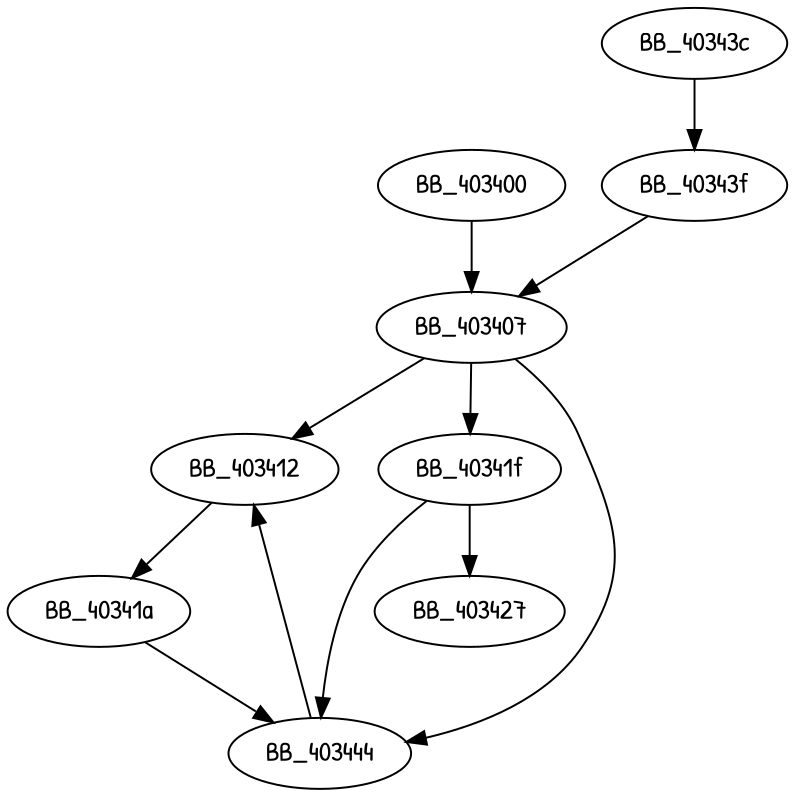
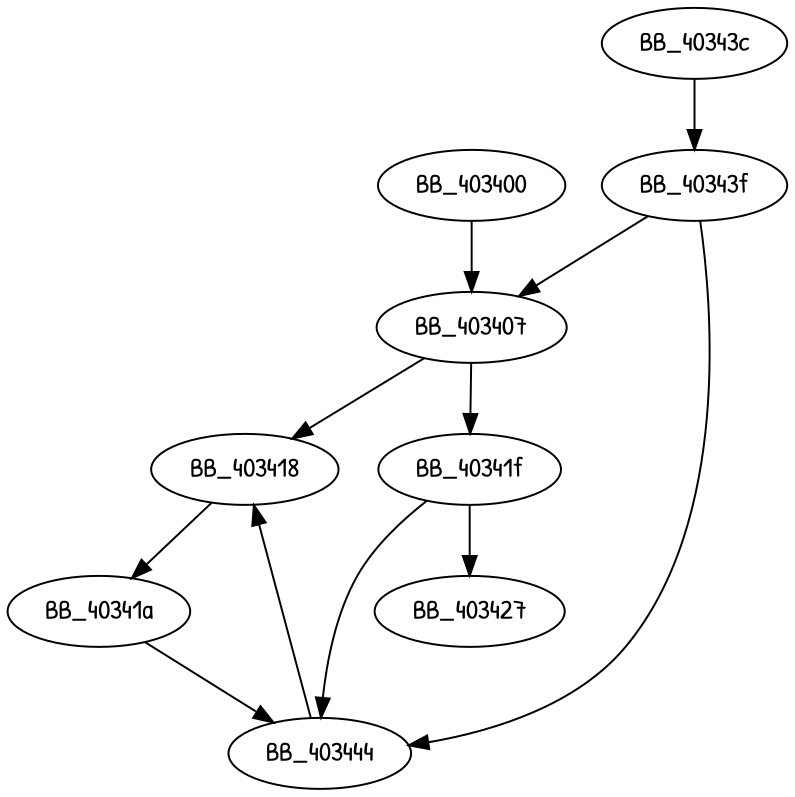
(245, 469) -> (245, 469)
(611, 584) -> (678, 550)
